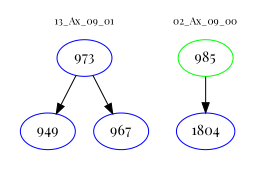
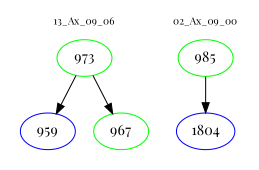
(84, 22) -> (84, 22)
(84, 58) -> (84, 58)
(48, 131) -> (48, 131)
(121, 131) -> (121, 131)
